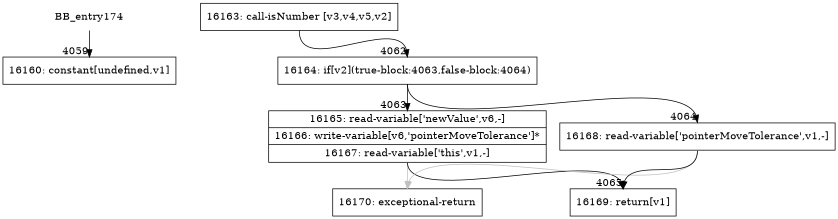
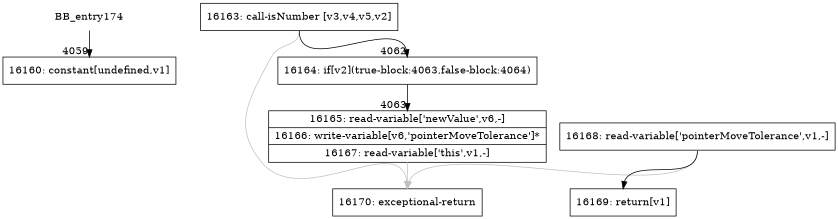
(549, 104) -> none
none -> (263, 164)
(512, 176) -> none
